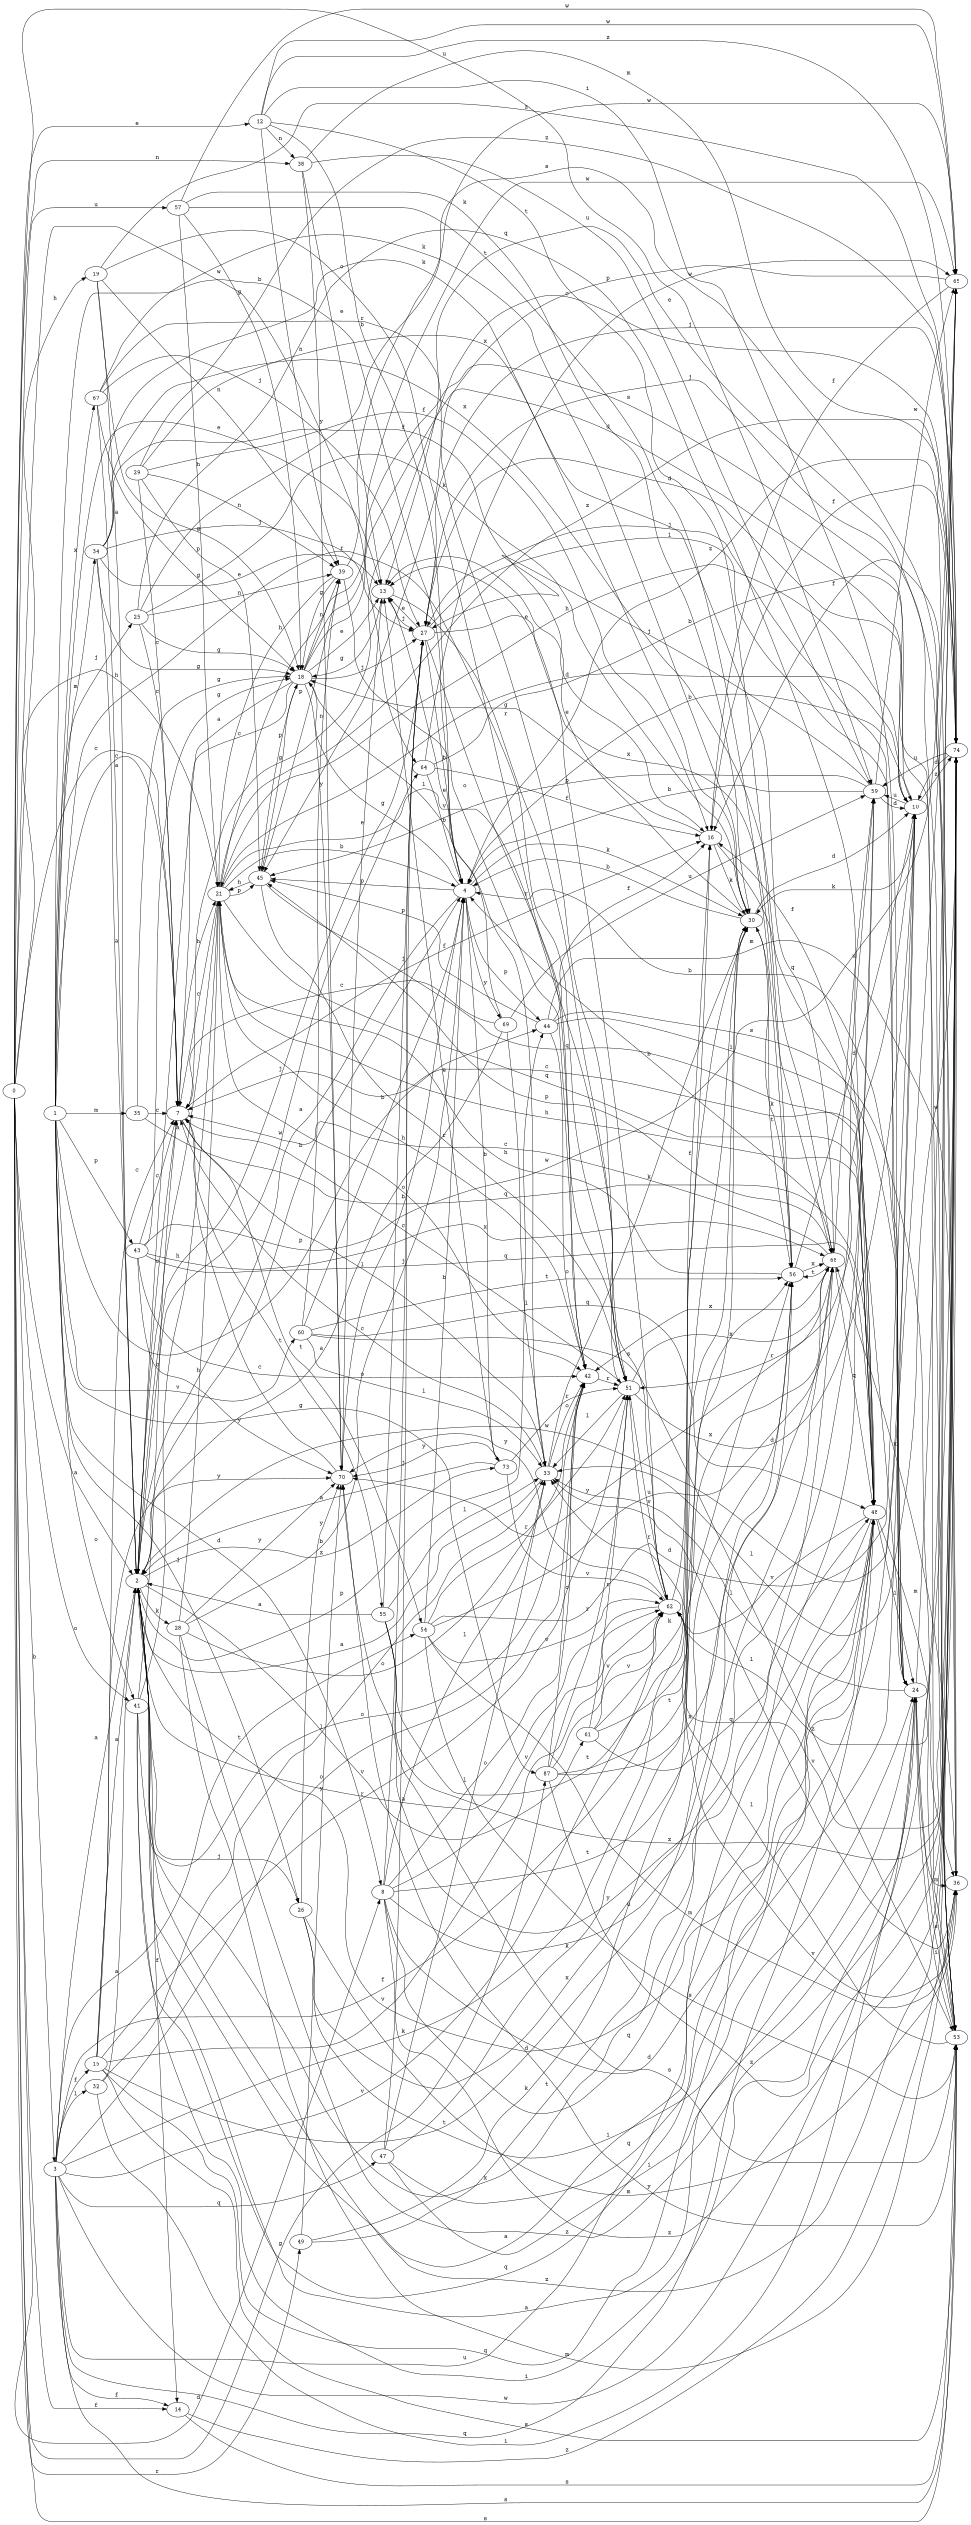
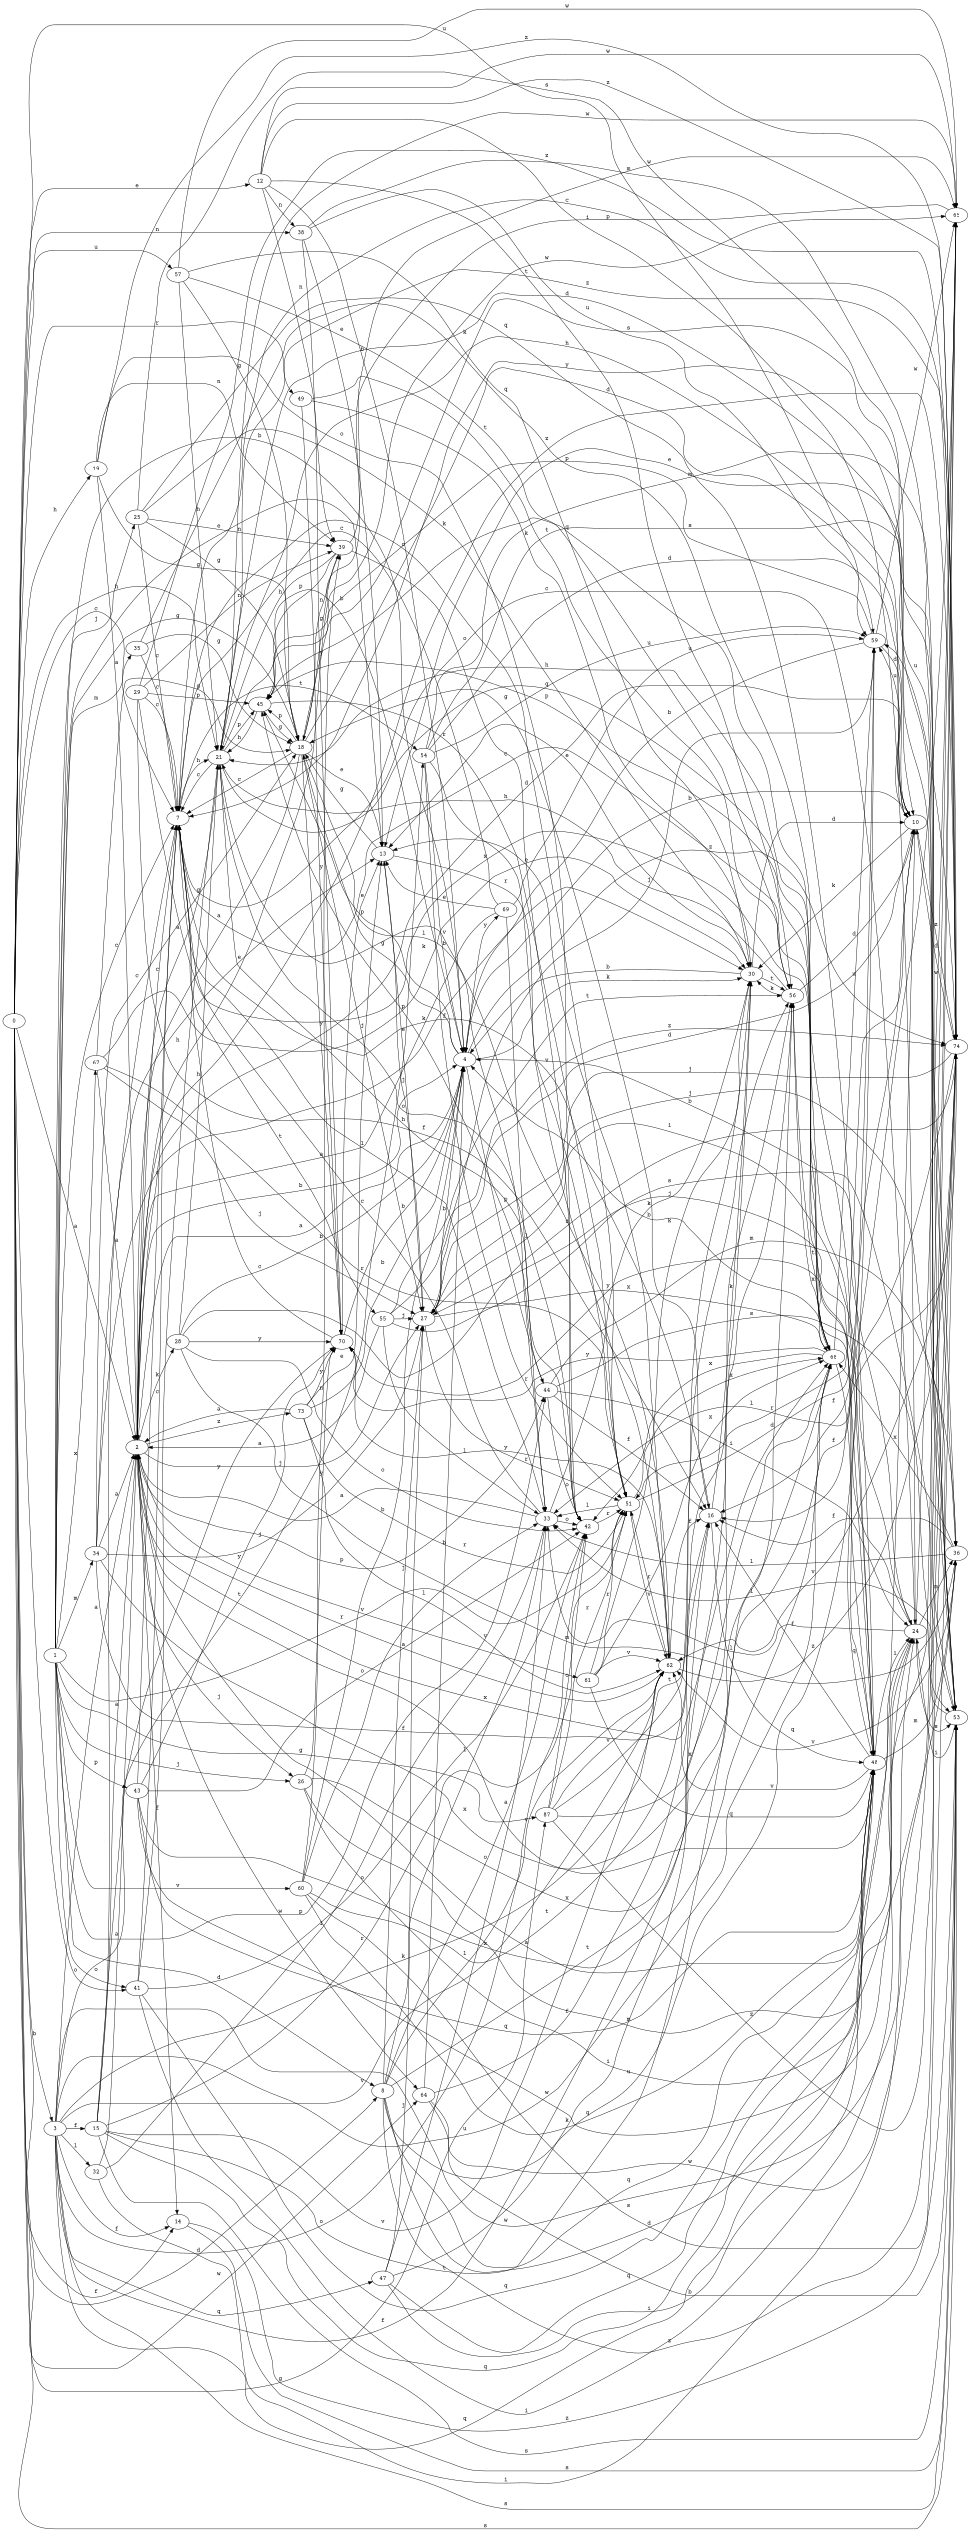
(158, 932) -> (78, 703)
(485, 1178) -> (402, 1250)
(542, 2070) -> (925, 697)
